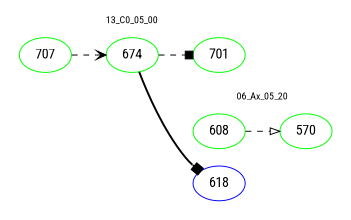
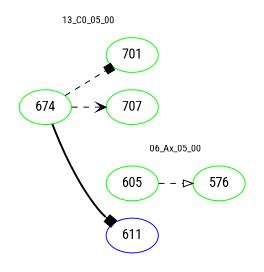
(84, 55) -> (84, 107)
(263, 97) -> (176, 149)
(219, 131) -> (132, 183)
(306, 131) -> (219, 183)
(219, 183) -> (132, 236)
